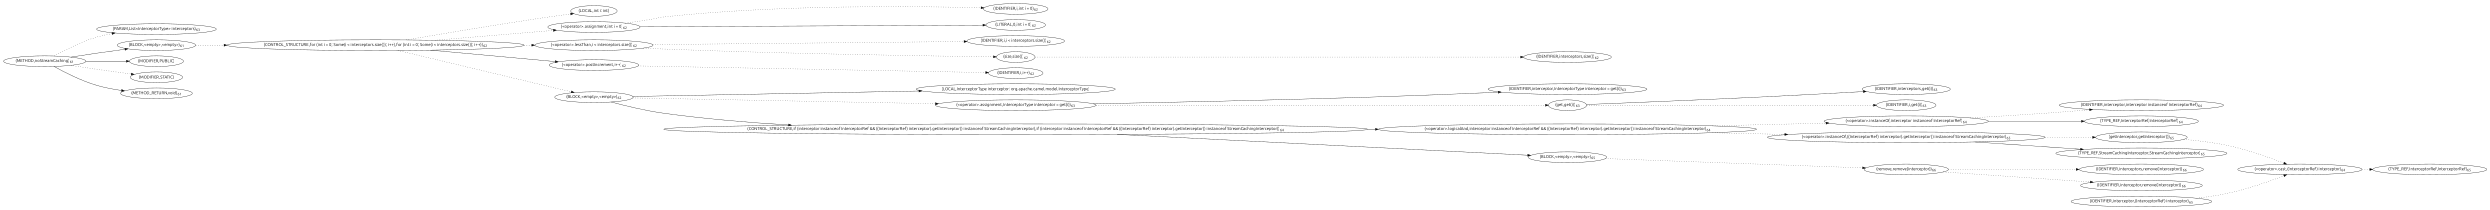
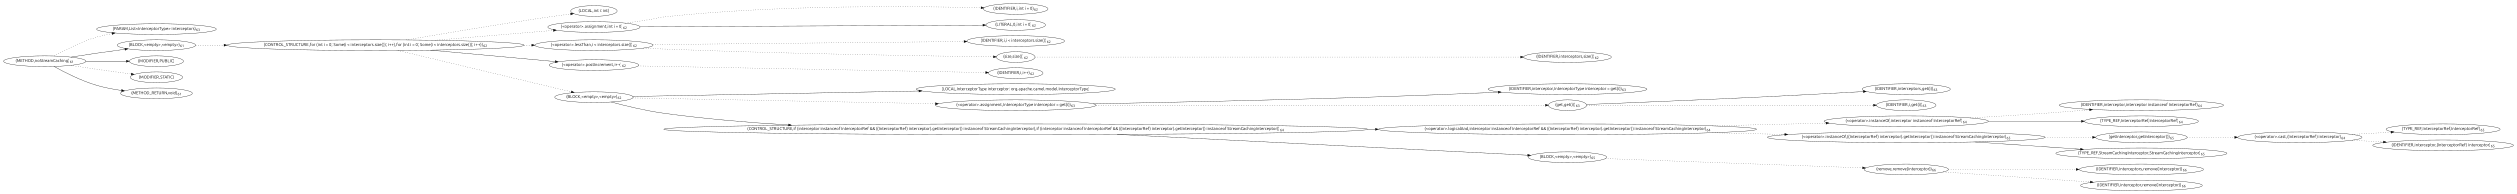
(2241, 190) -> (2368, 141)
